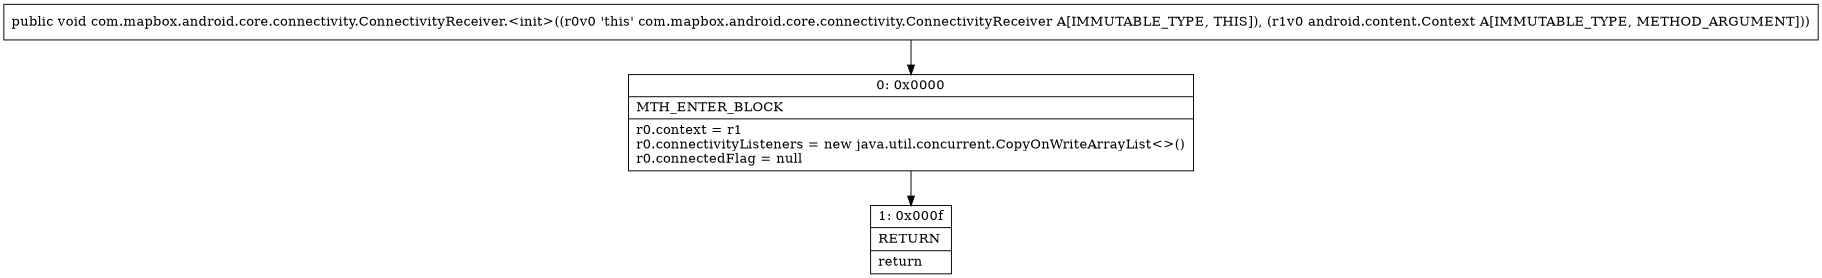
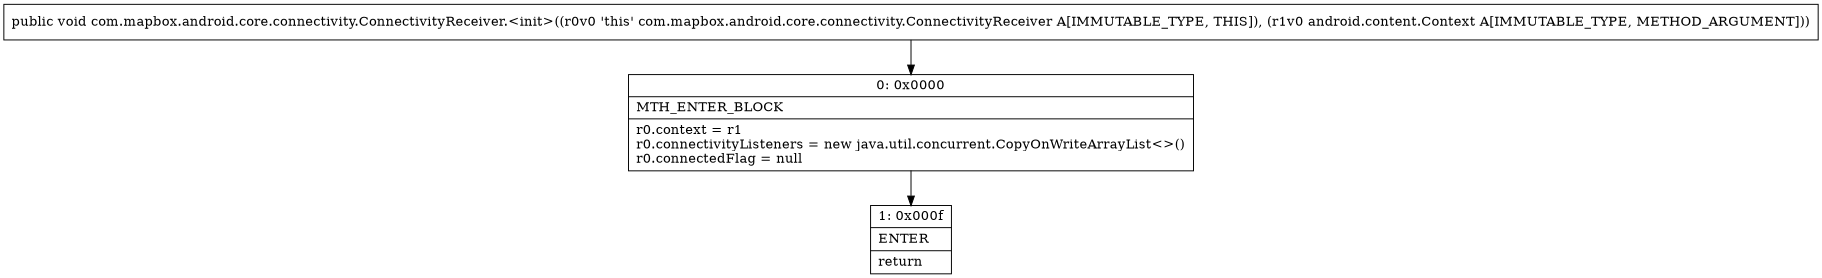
(910, 239) -> (904, 239)
